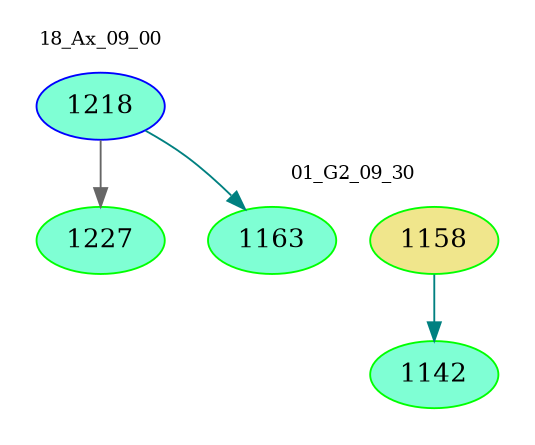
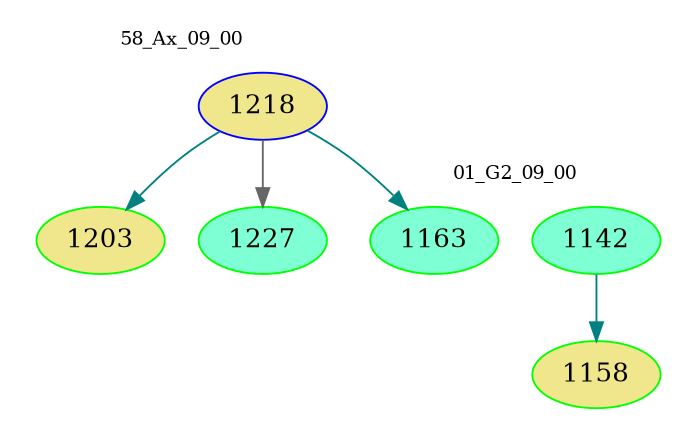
(101, 40) -> (182, 40)
(101, 106) -> (263, 106)
(353, 174) -> (515, 174)
none -> (101, 240)
(434, 298) -> (596, 298)
